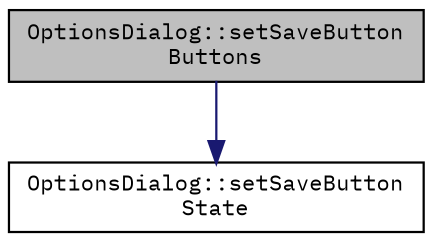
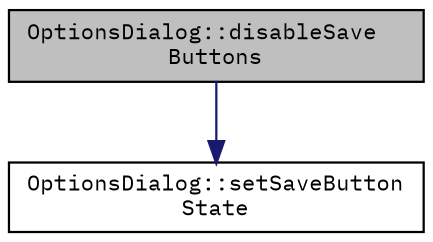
(216, 46) -> (216, 46)
